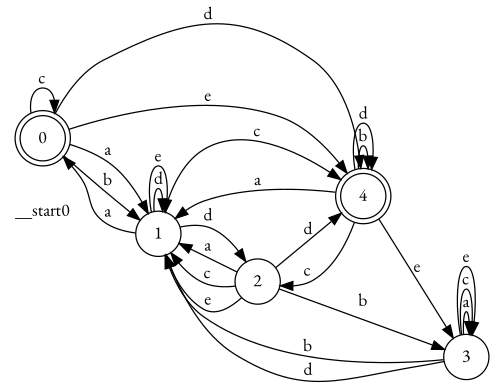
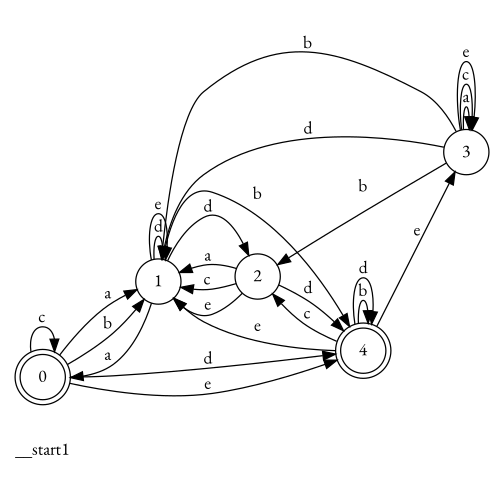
(258, 131) -> (258, 194)
(258, 180) -> (258, 326)
(43, 211) -> (43, 450)
(356, 317) -> (367, 210)
